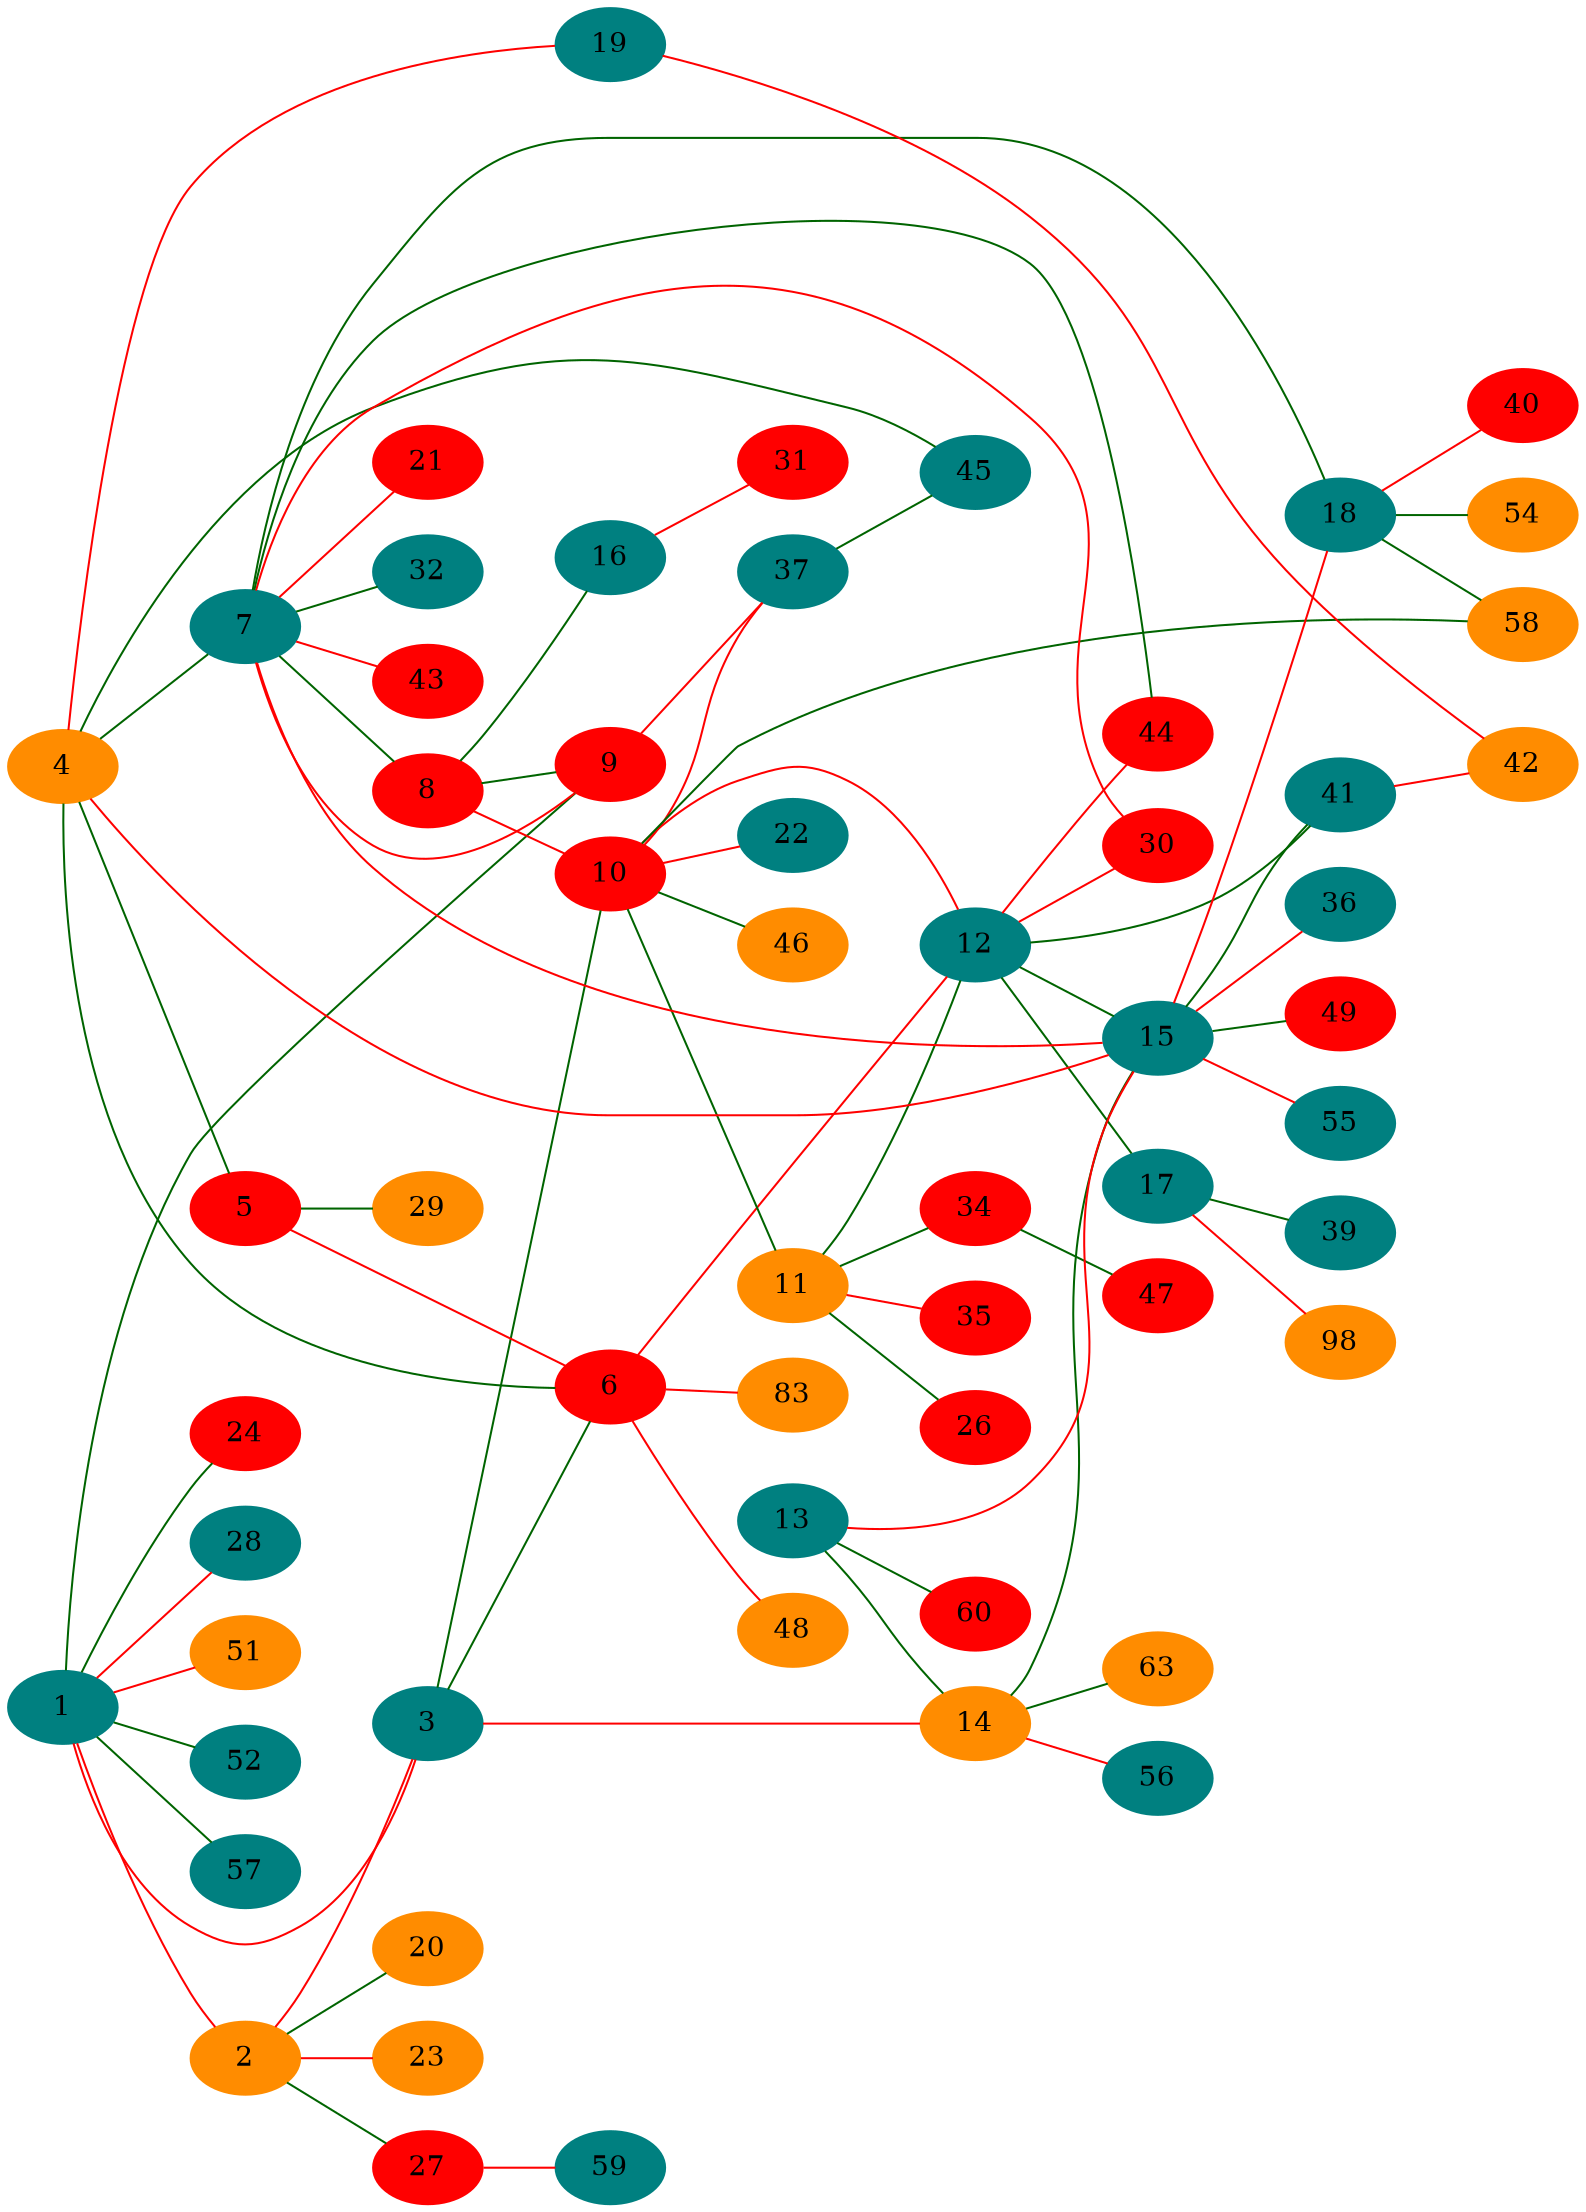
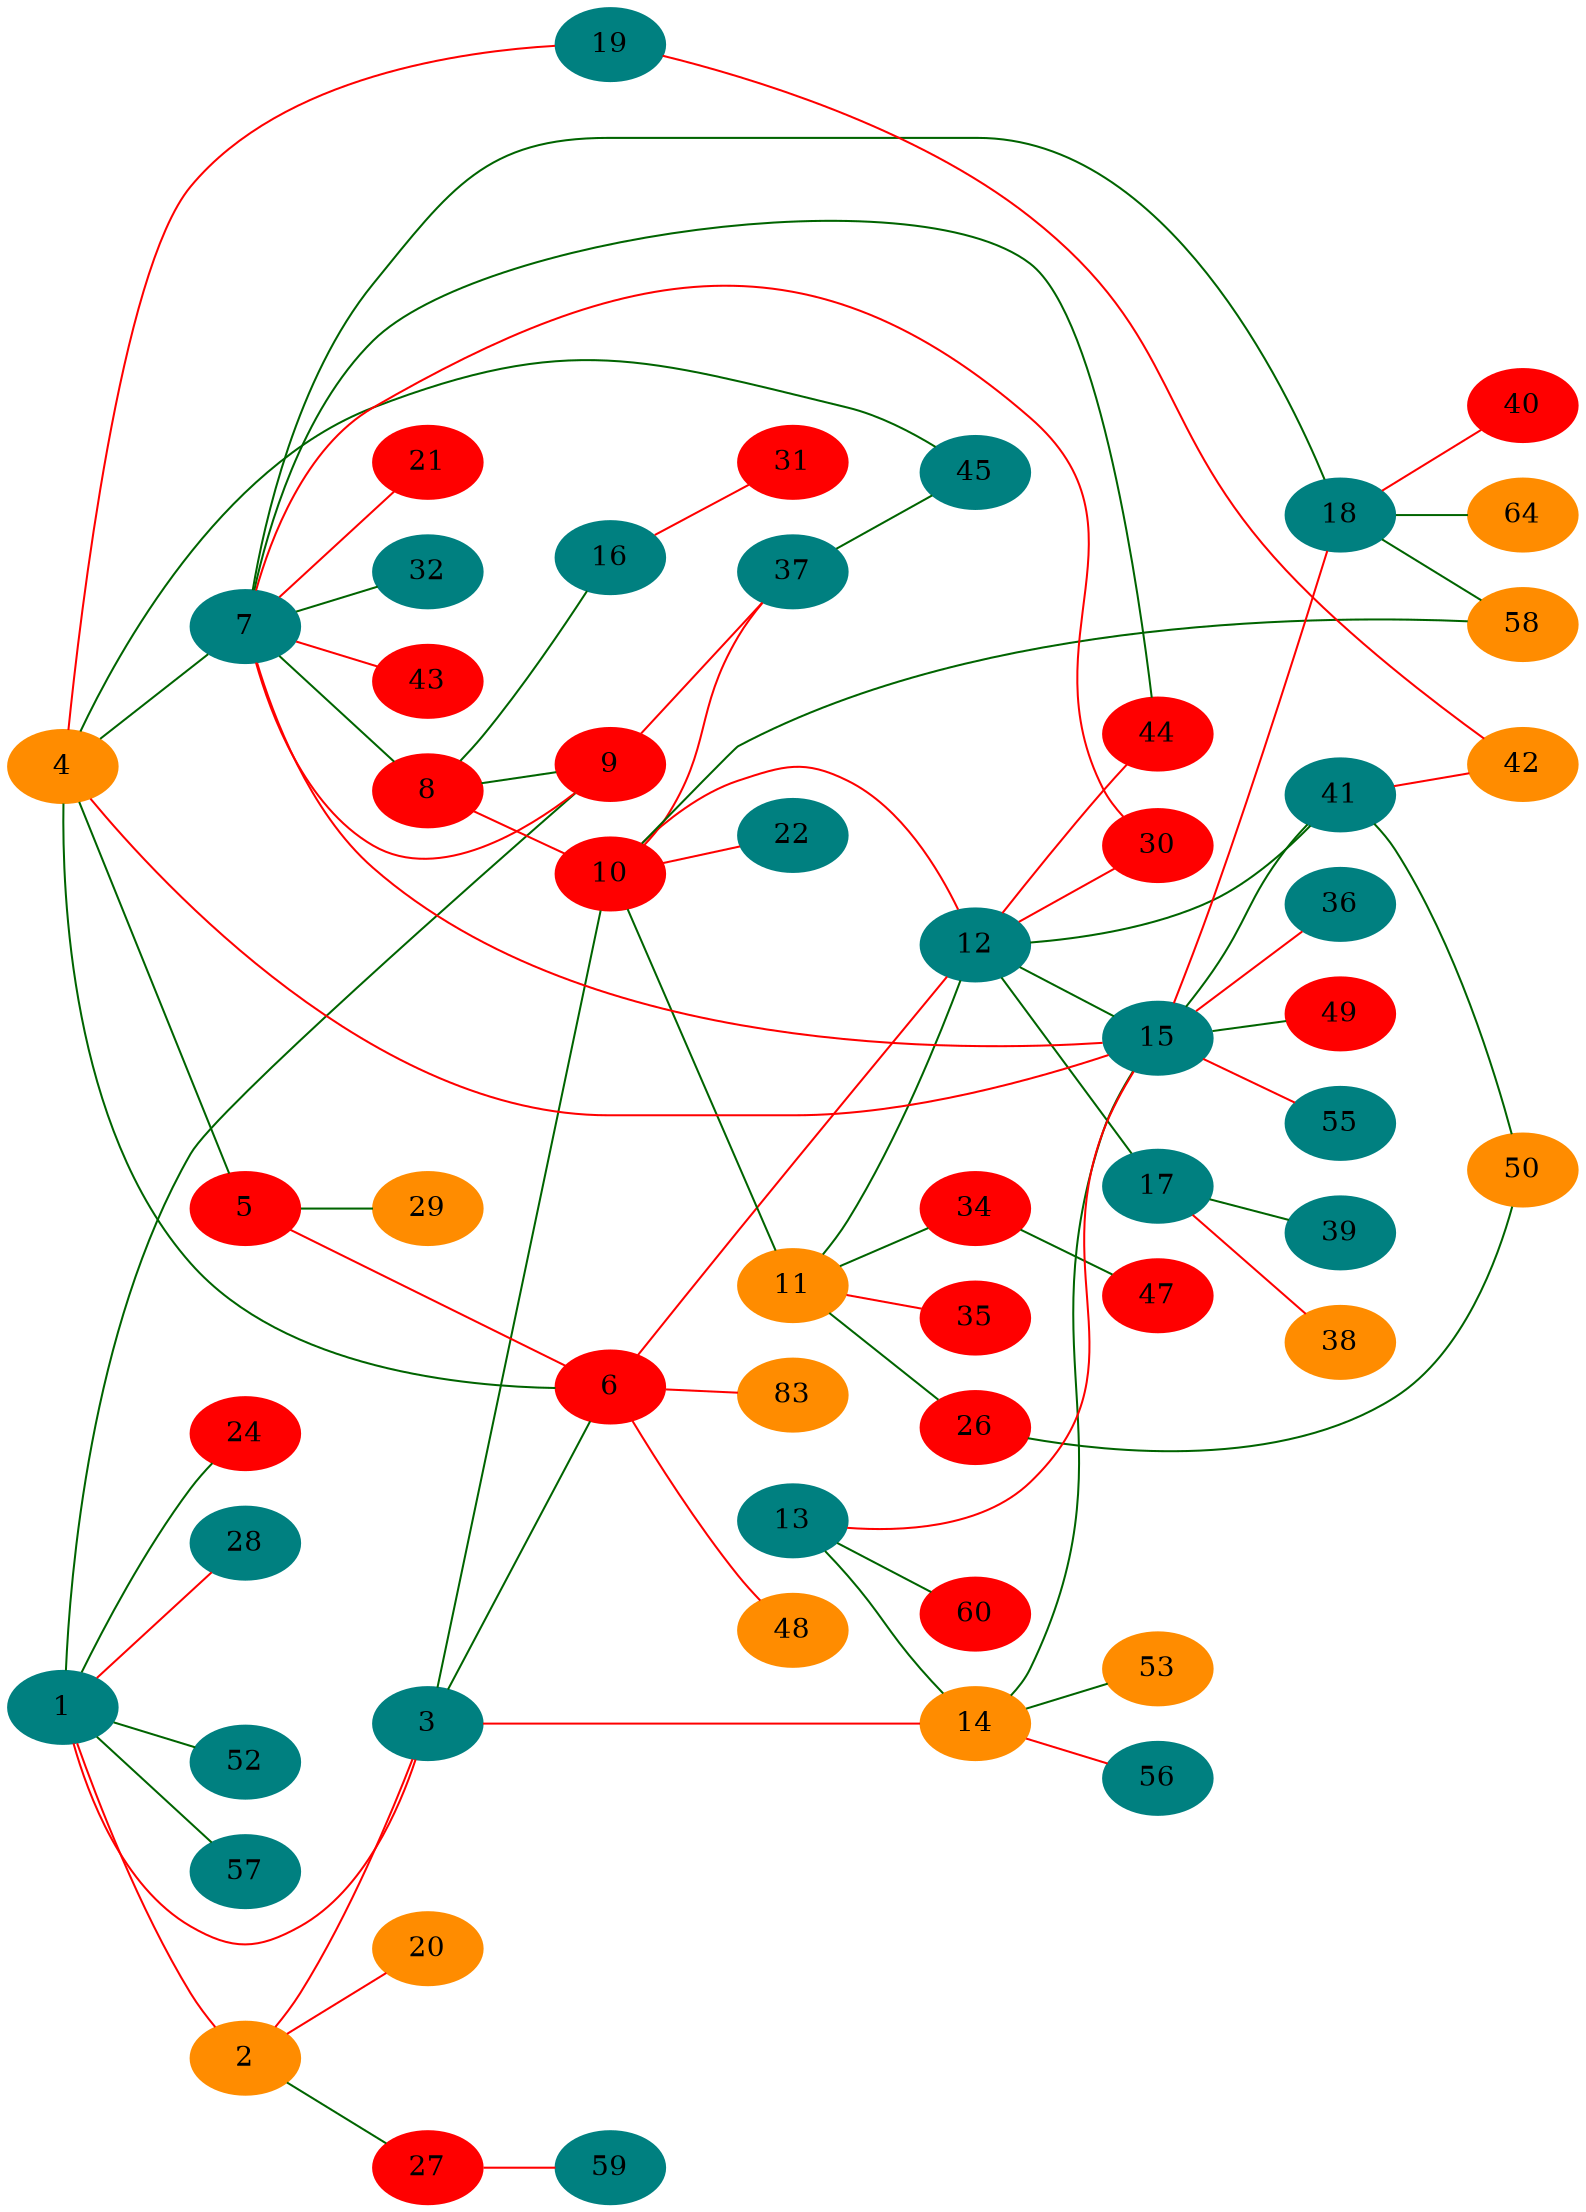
(1523, 515) -> (1523, 515)
(793, 945) -> none
none -> (1523, 1170)
(1340, 1342) -> (1340, 1342)
(245, 1653) -> none
(1158, 1669) -> (1158, 1669)
(337, 2003) -> (337, 2003)
(428, 2058) -> none
